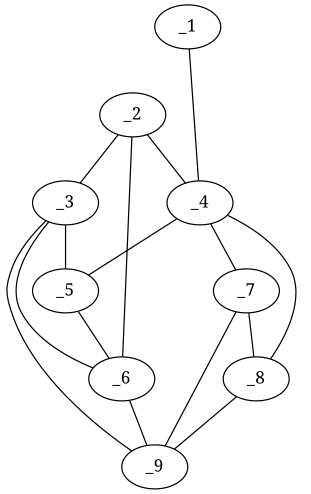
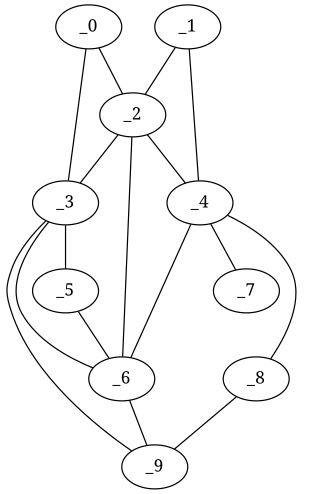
none -> (89, 27)
none -> (160, 71)
(135, 246) -> (161, 291)
(251, 335) -> none
(201, 379) -> none
